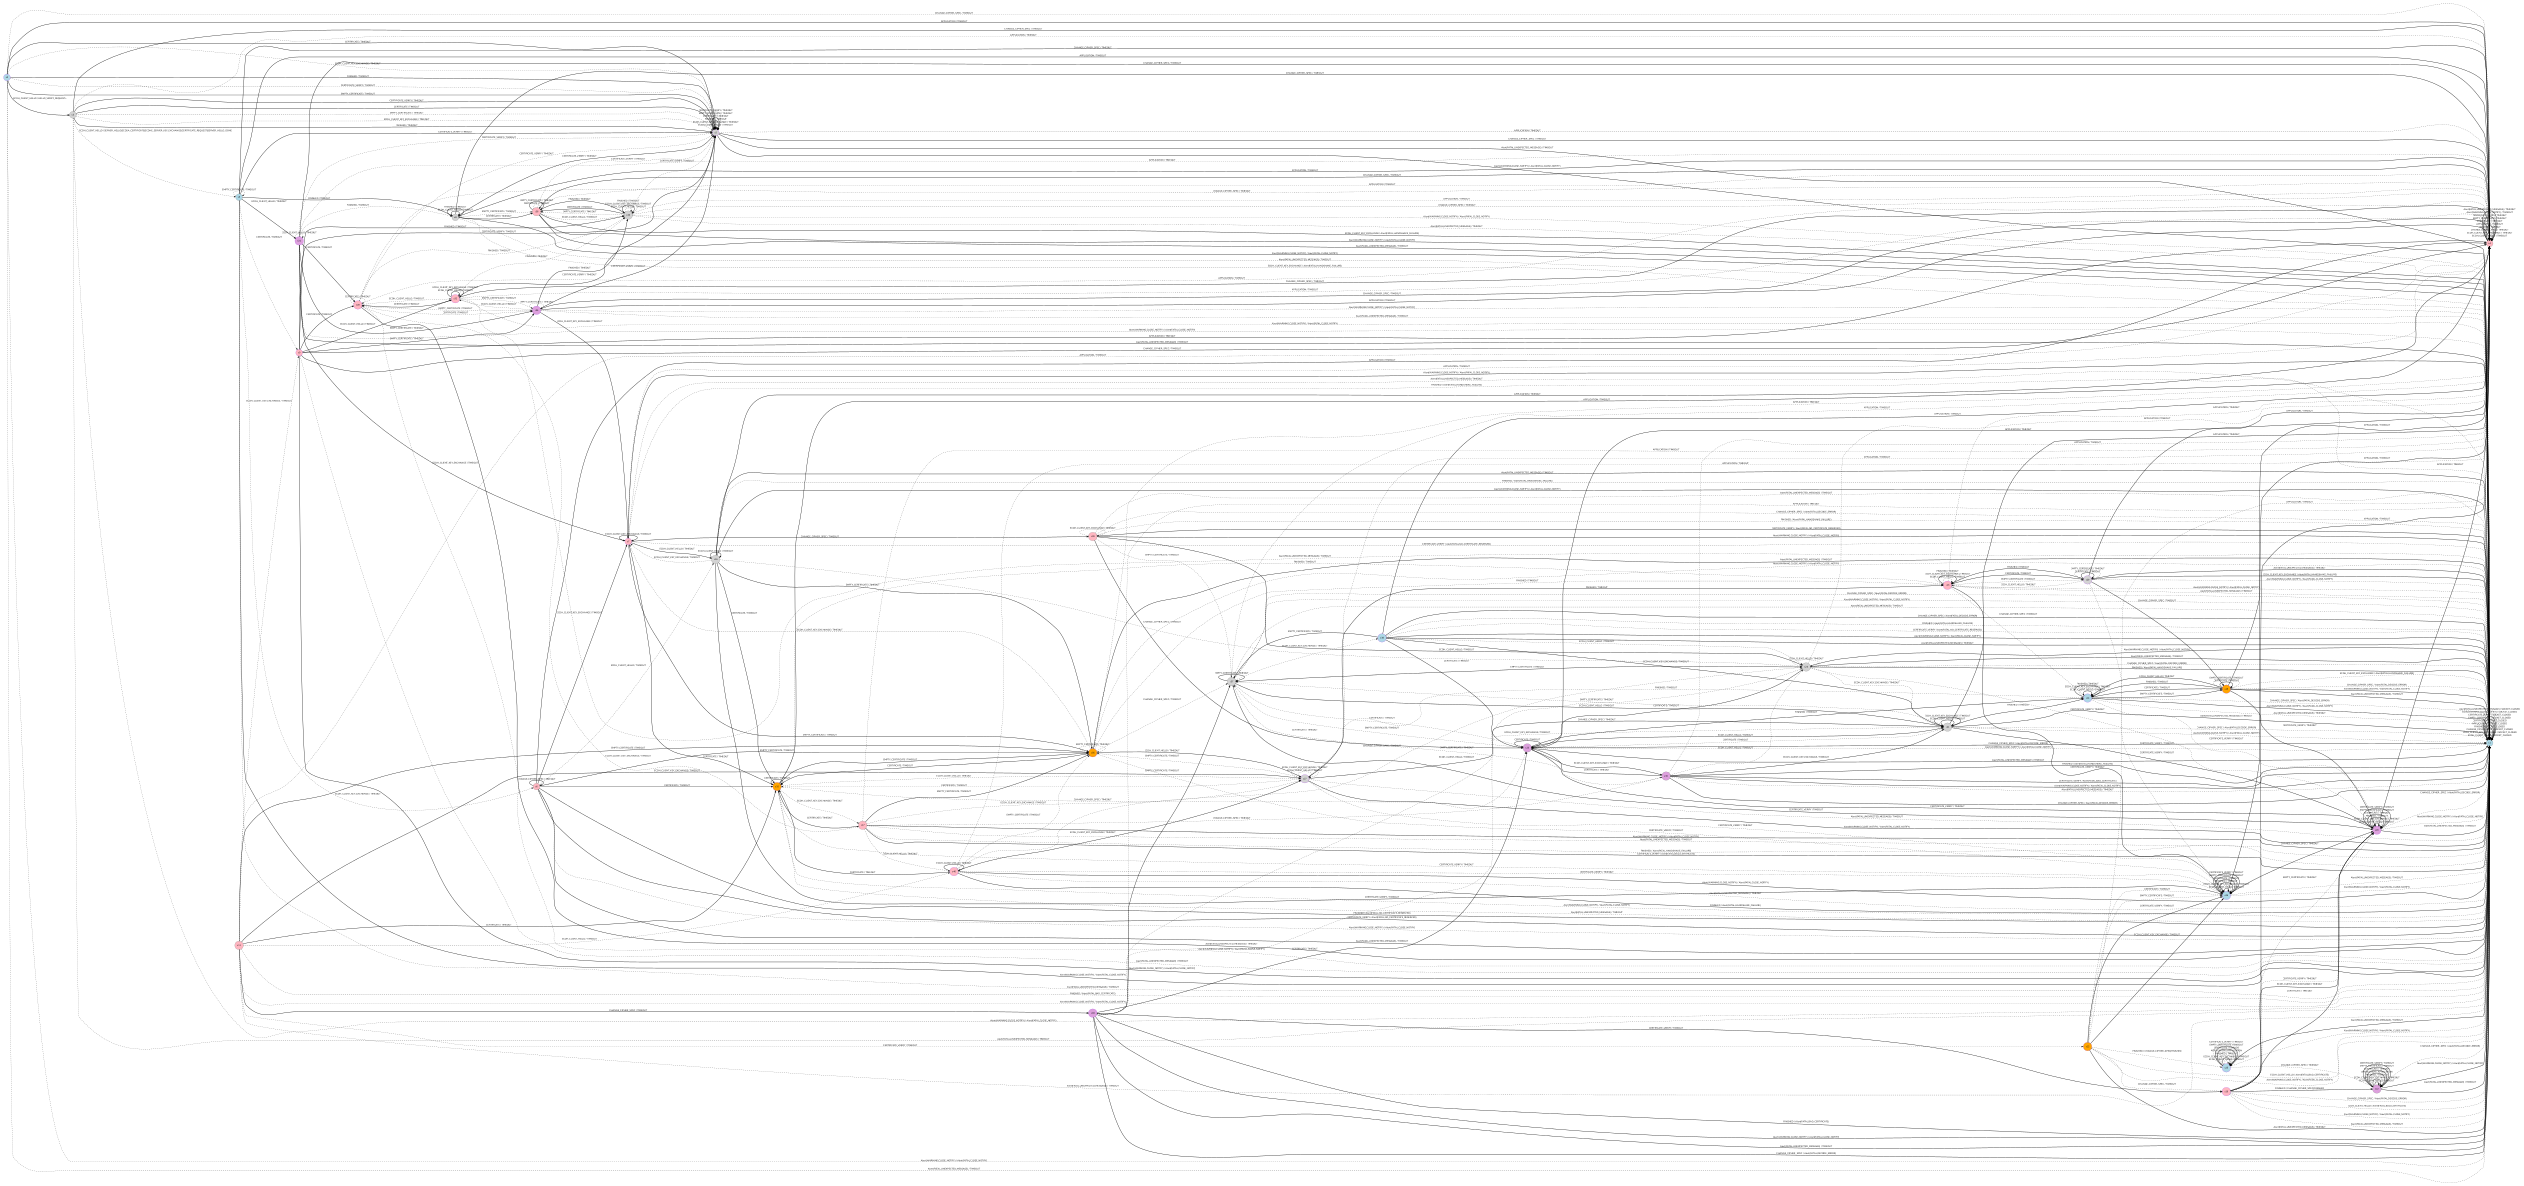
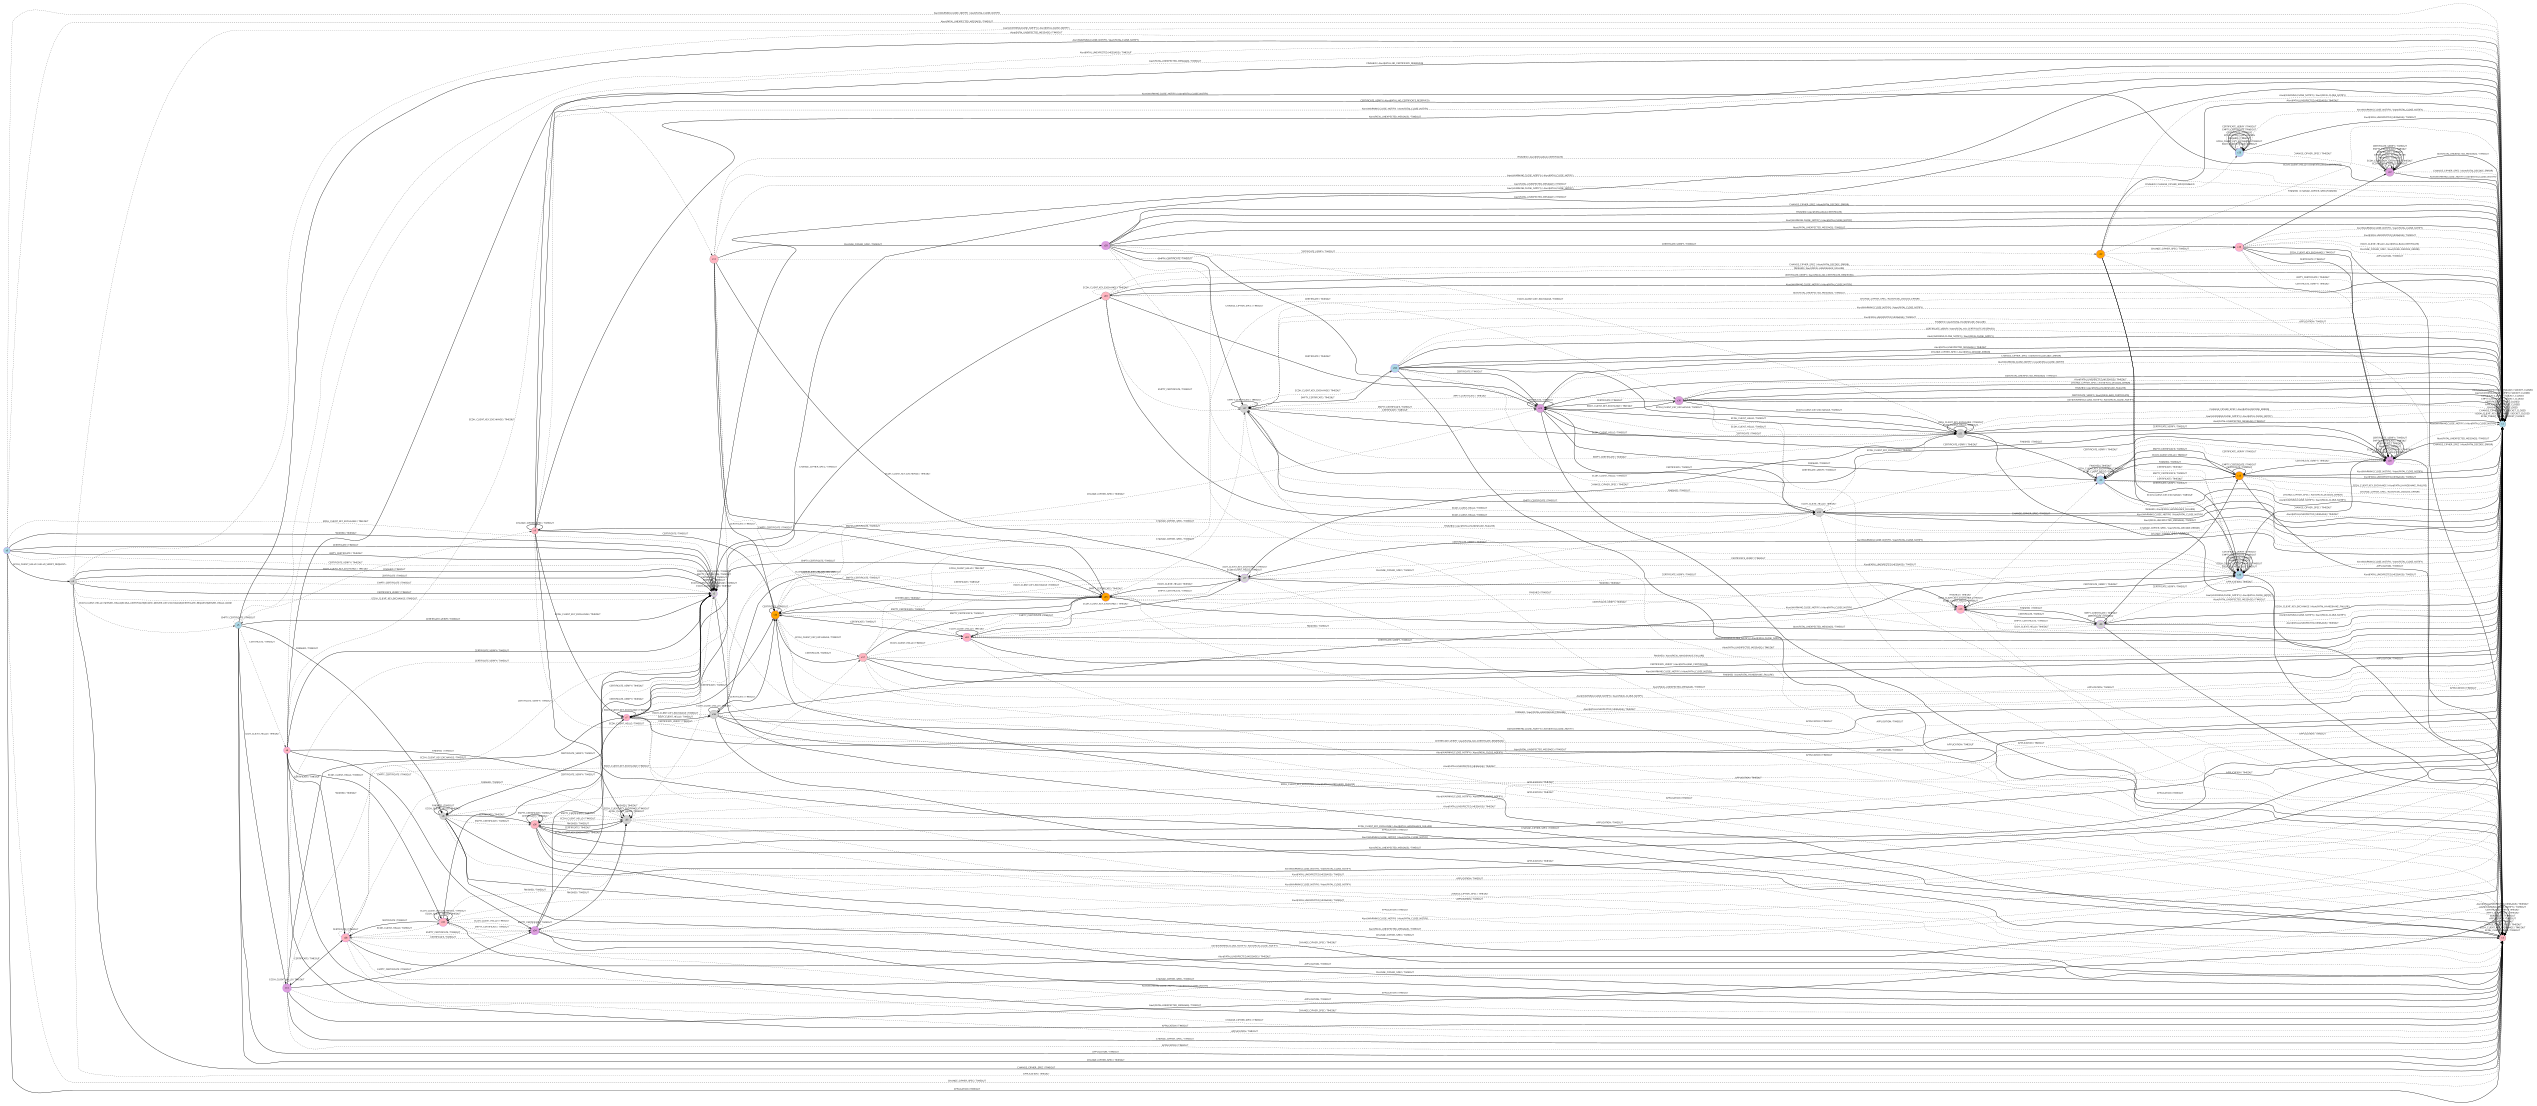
(259, 648) -> (524, 364)
(1670, 689) -> (1650, 492)
